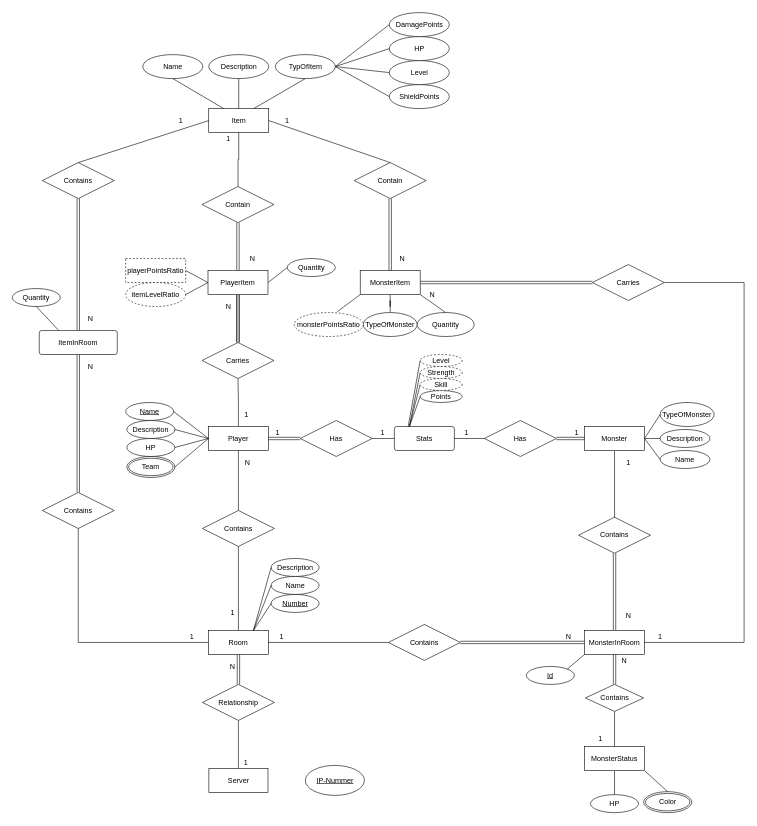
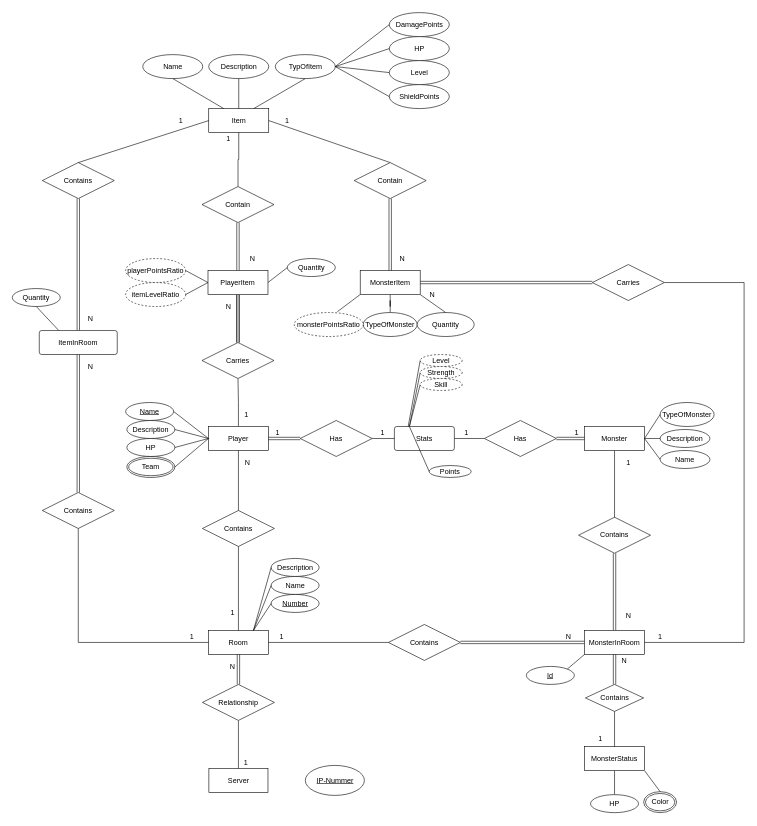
(156, 270) -> (156, 270)
(441, 396) -> (450, 471)
(668, 802) -> (660, 802)
